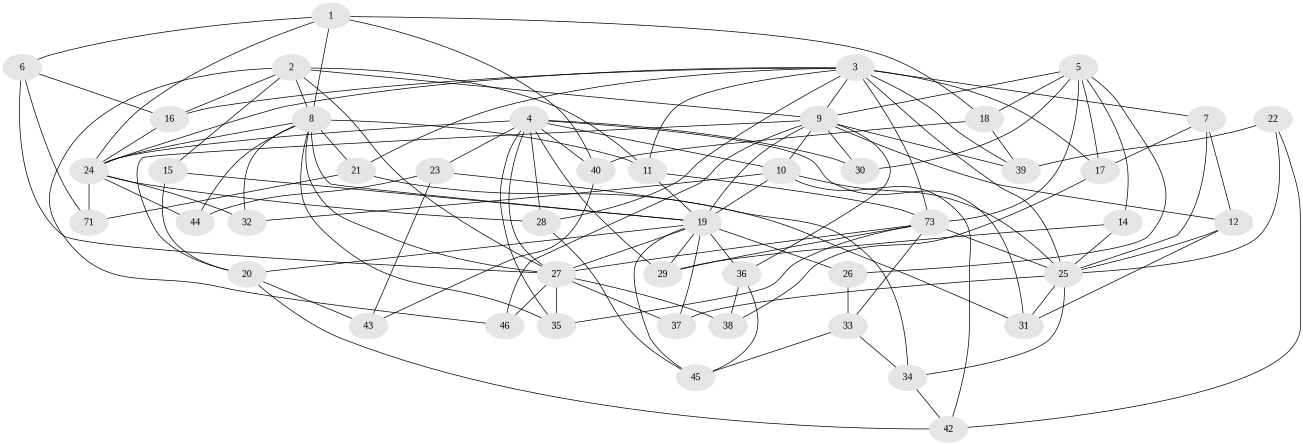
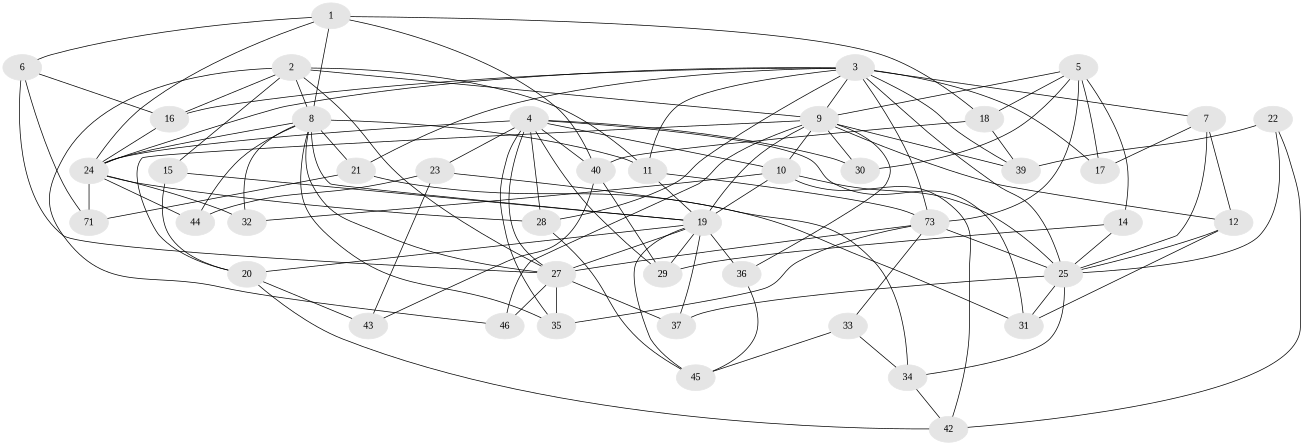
(801, 245) -> (629, 223)
(848, 274) -> none
(728, 326) -> none
